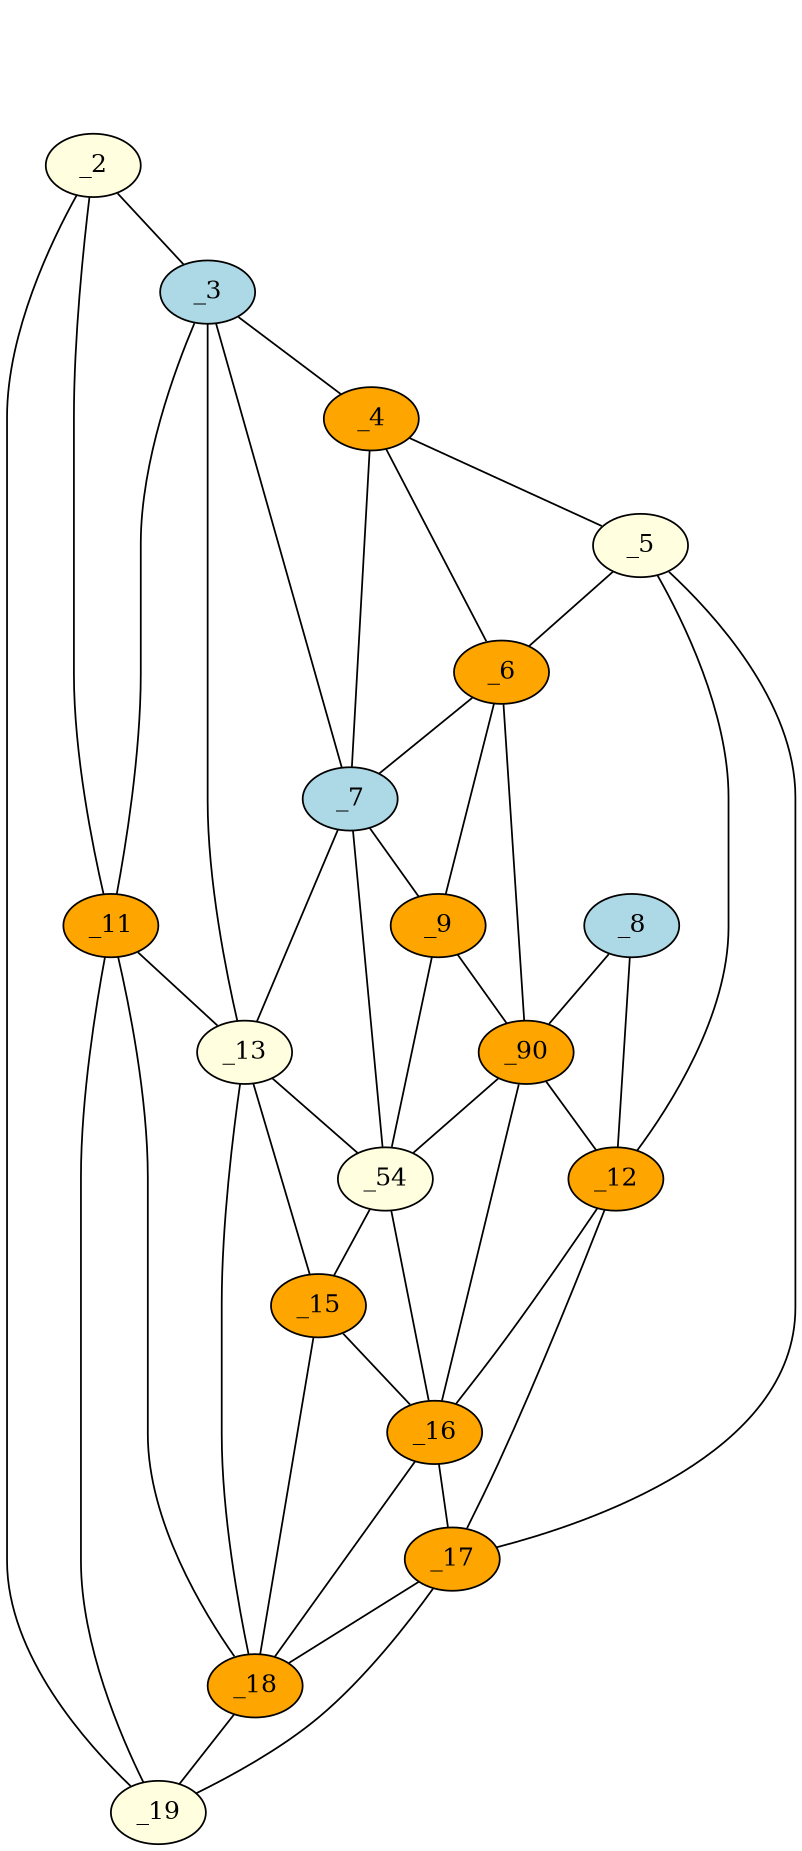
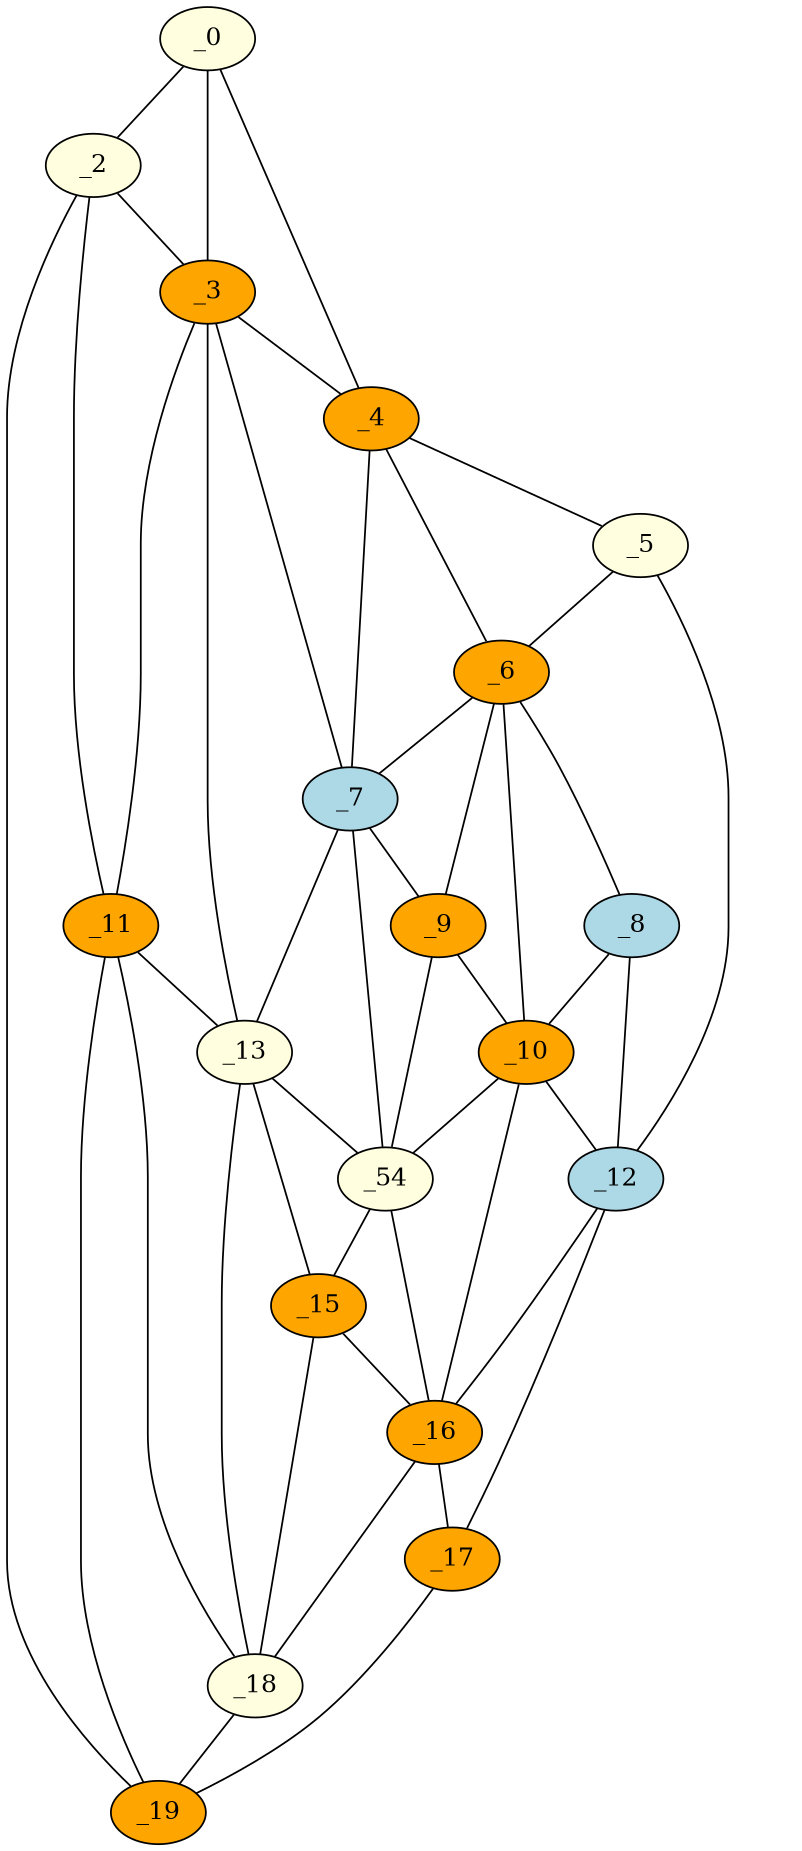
none -> (208, 39)
(208, 292) -> (208, 292)
none -> (574, 796)
(526, 1052) -> (526, 1052)
(795, 1125) -> none
(616, 1179) -> (616, 1179)
(354, 1622) -> none
(255, 1686) -> (255, 1686)
(158, 1813) -> (158, 1813)
